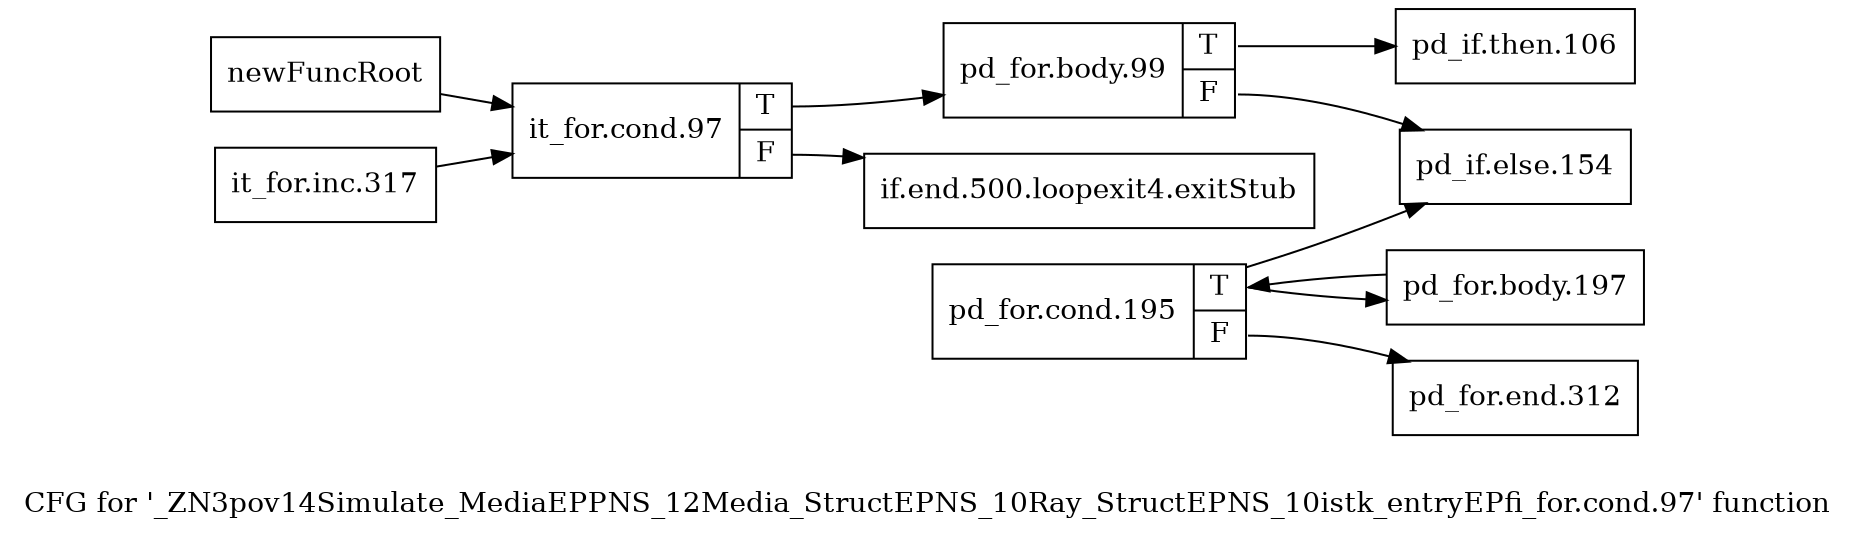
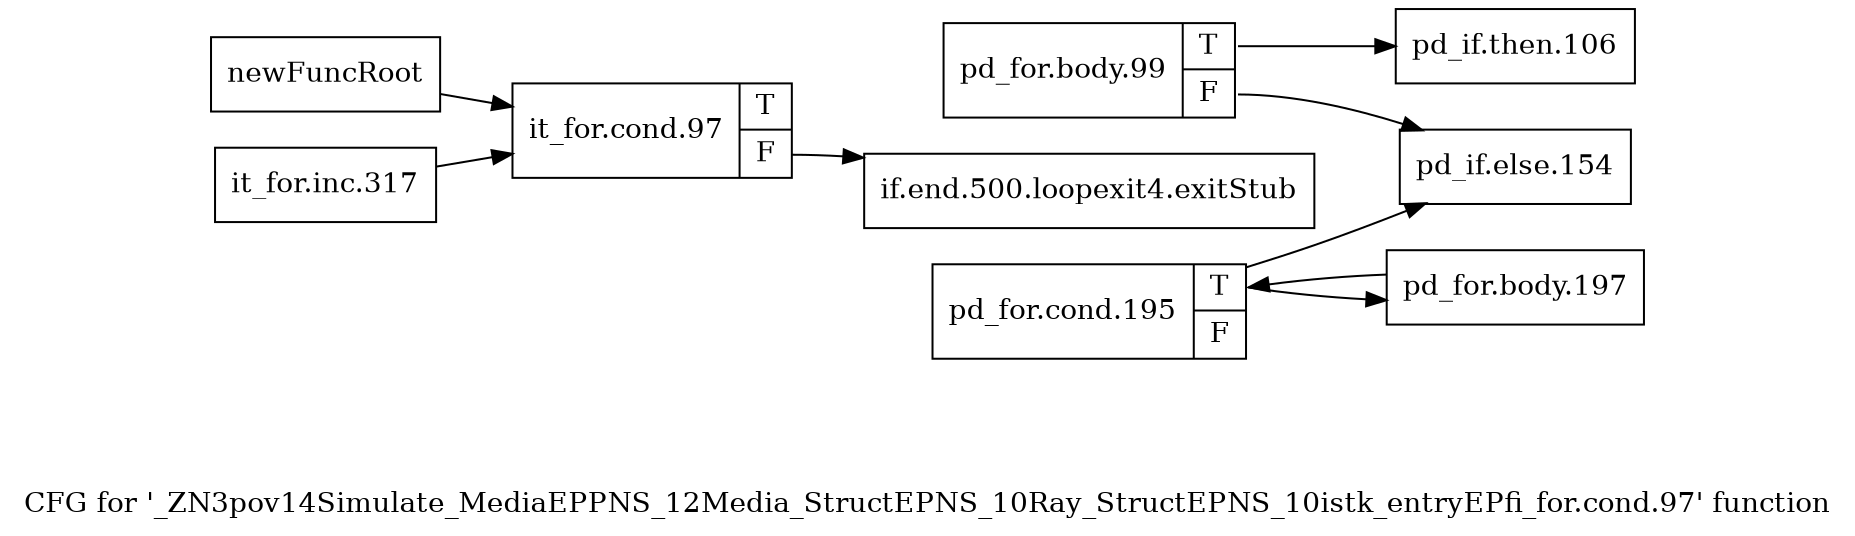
(858, 104) -> none
(1515, 398) -> none
